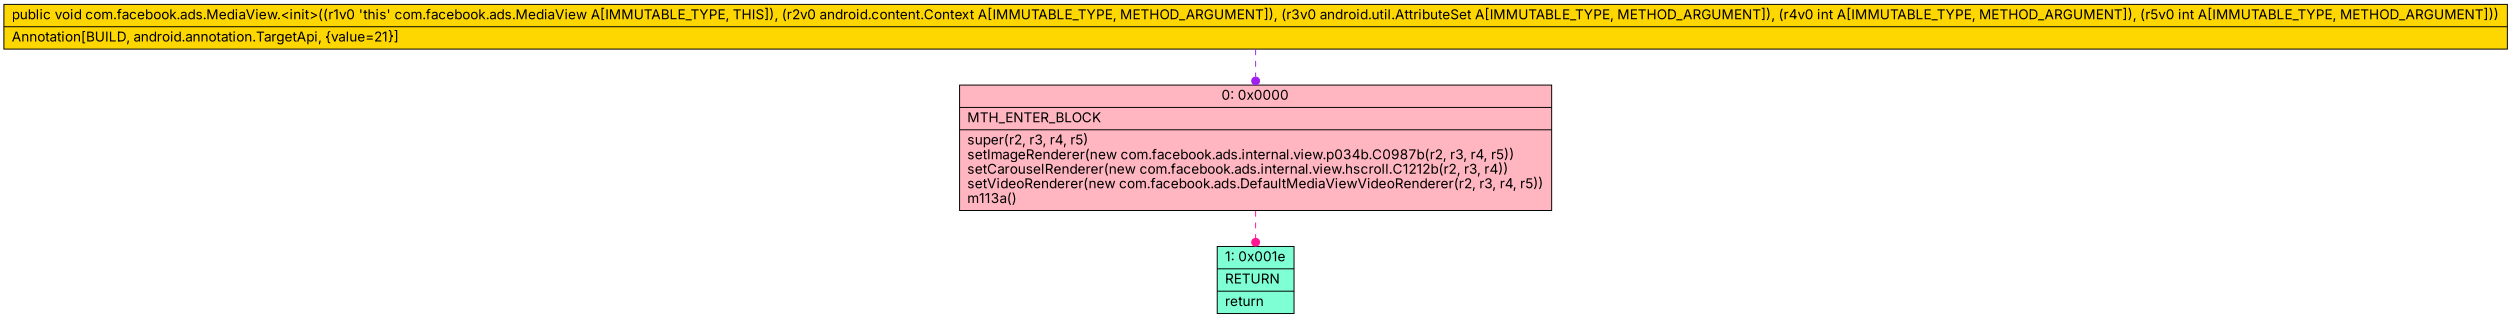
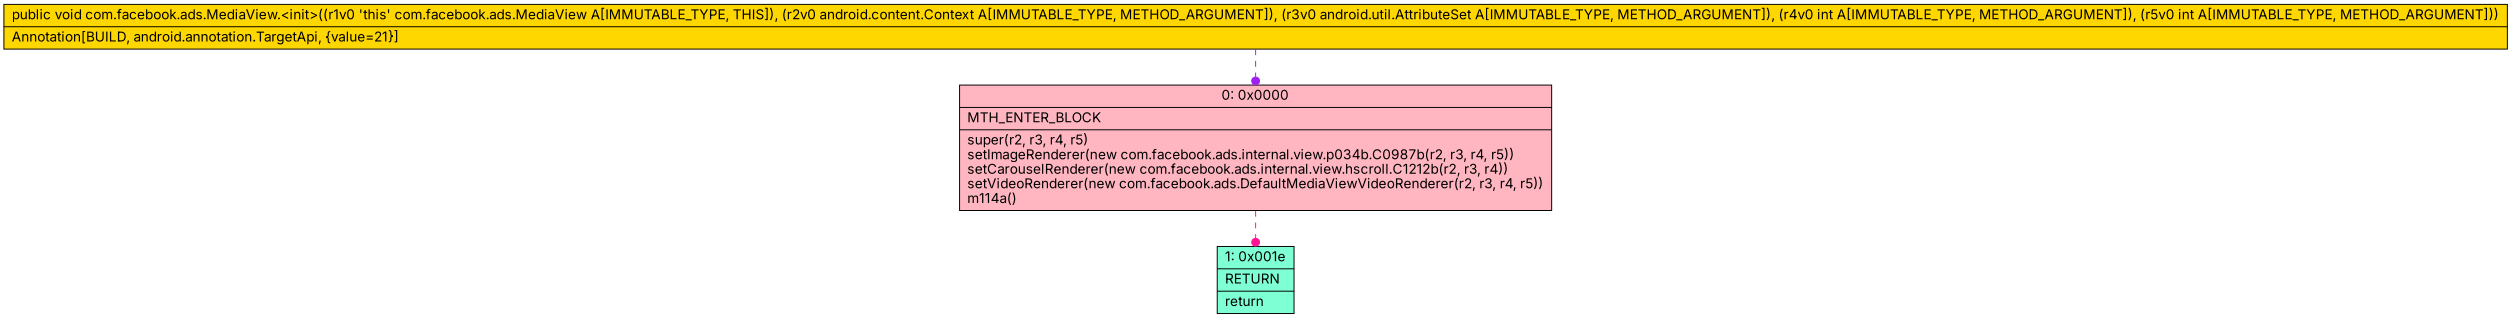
(993, 199) -> (993, 199)
